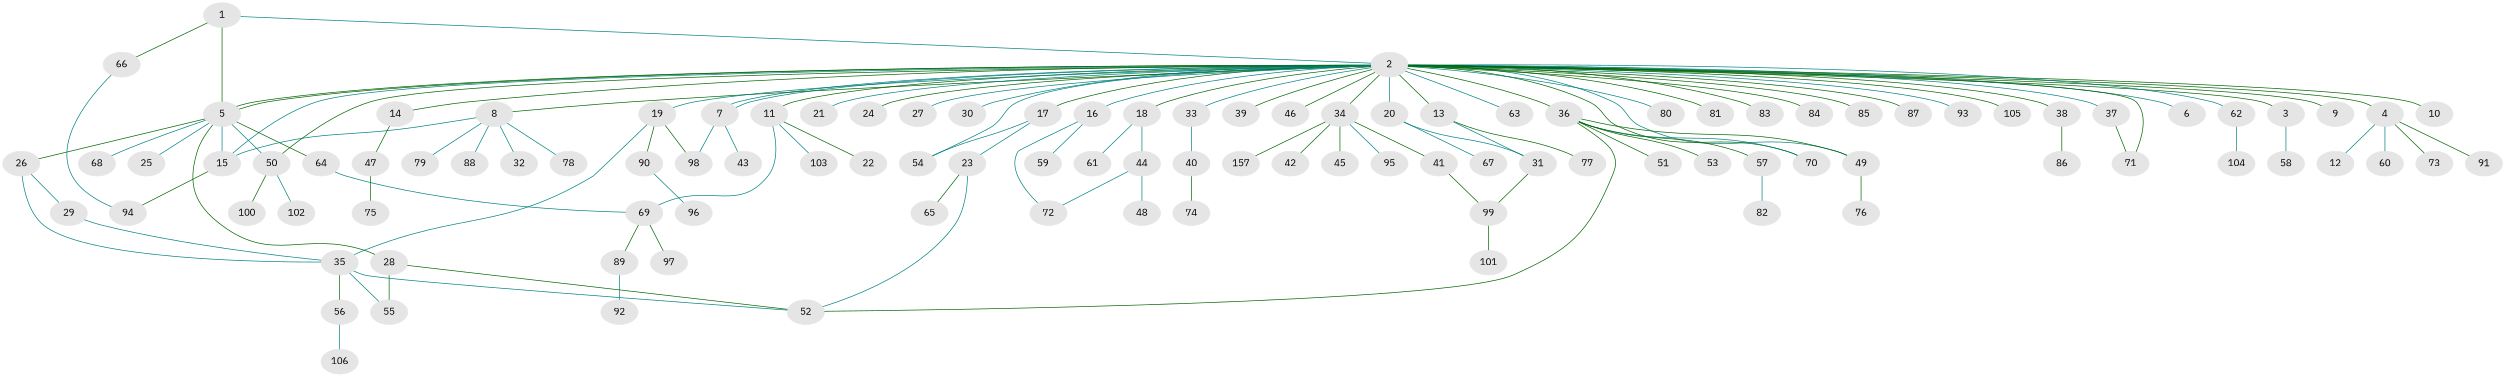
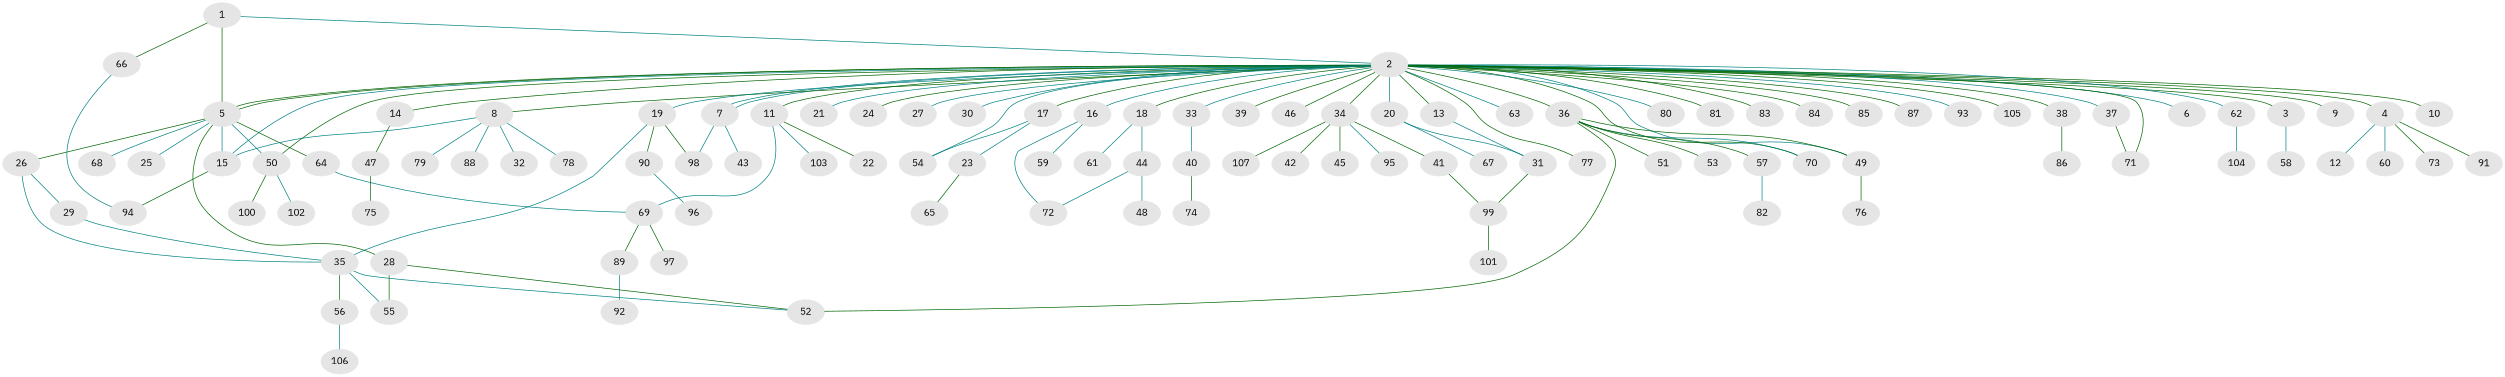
(1514, 138) -> (1484, 123)
(1241, 164) -> (1241, 164)
(916, 262) -> none
